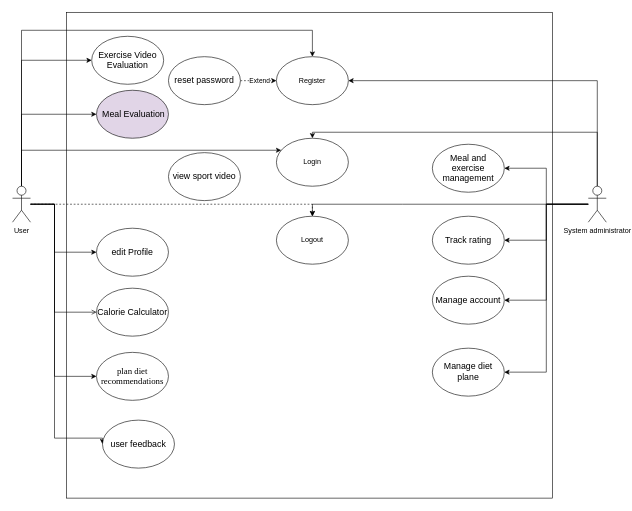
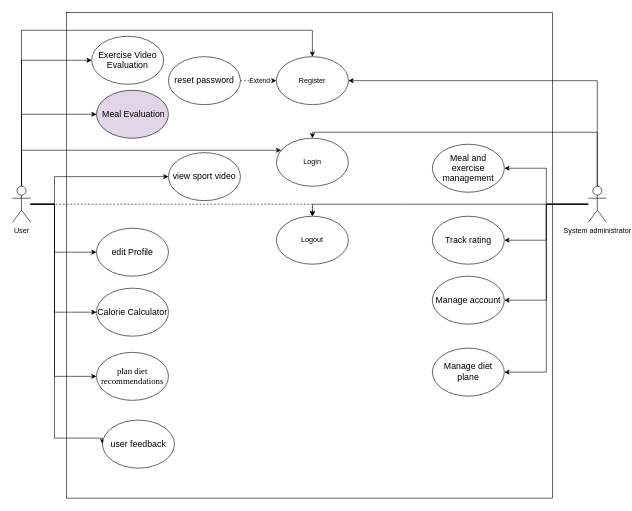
none -> (96, 177)
(92, 312) -> (90, 312)
